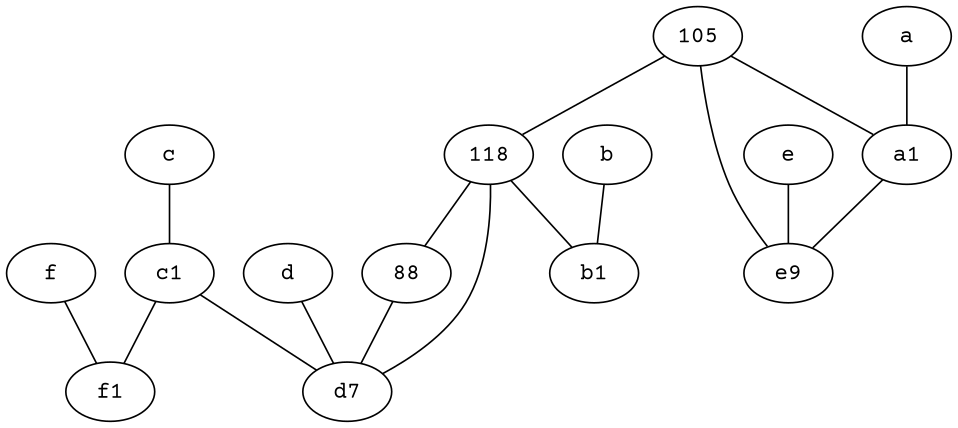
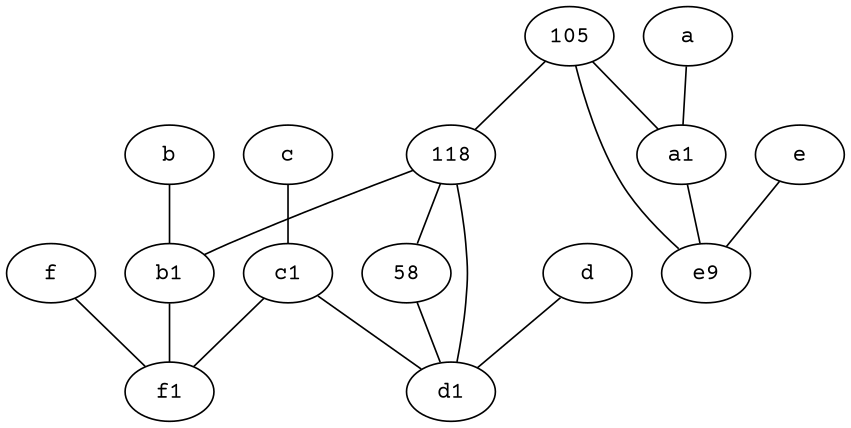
(407, 273) -> (407, 273)
none -> (170, 333)
(347, 392) -> (451, 392)
